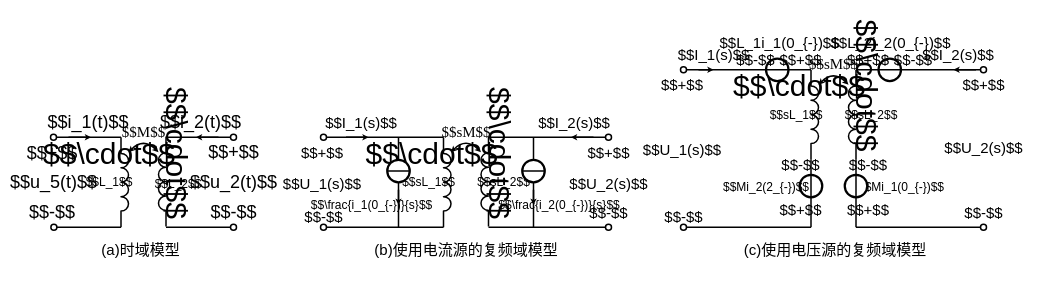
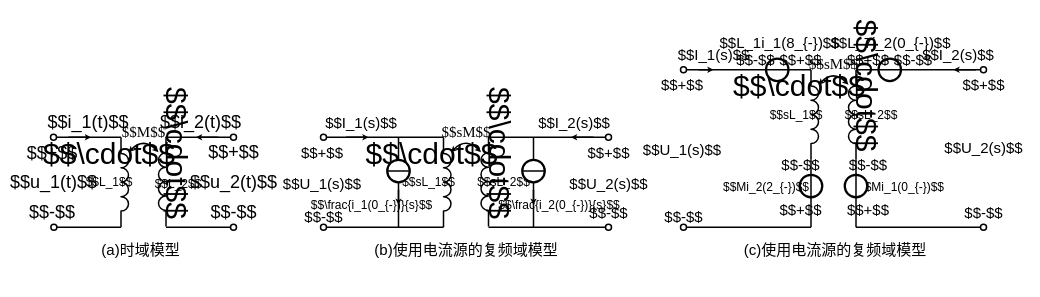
(780, 43) -> (780, 43)
(891, 43) -> (891, 43)
(54, 182) -> (54, 182)
(836, 250) -> (836, 250)
